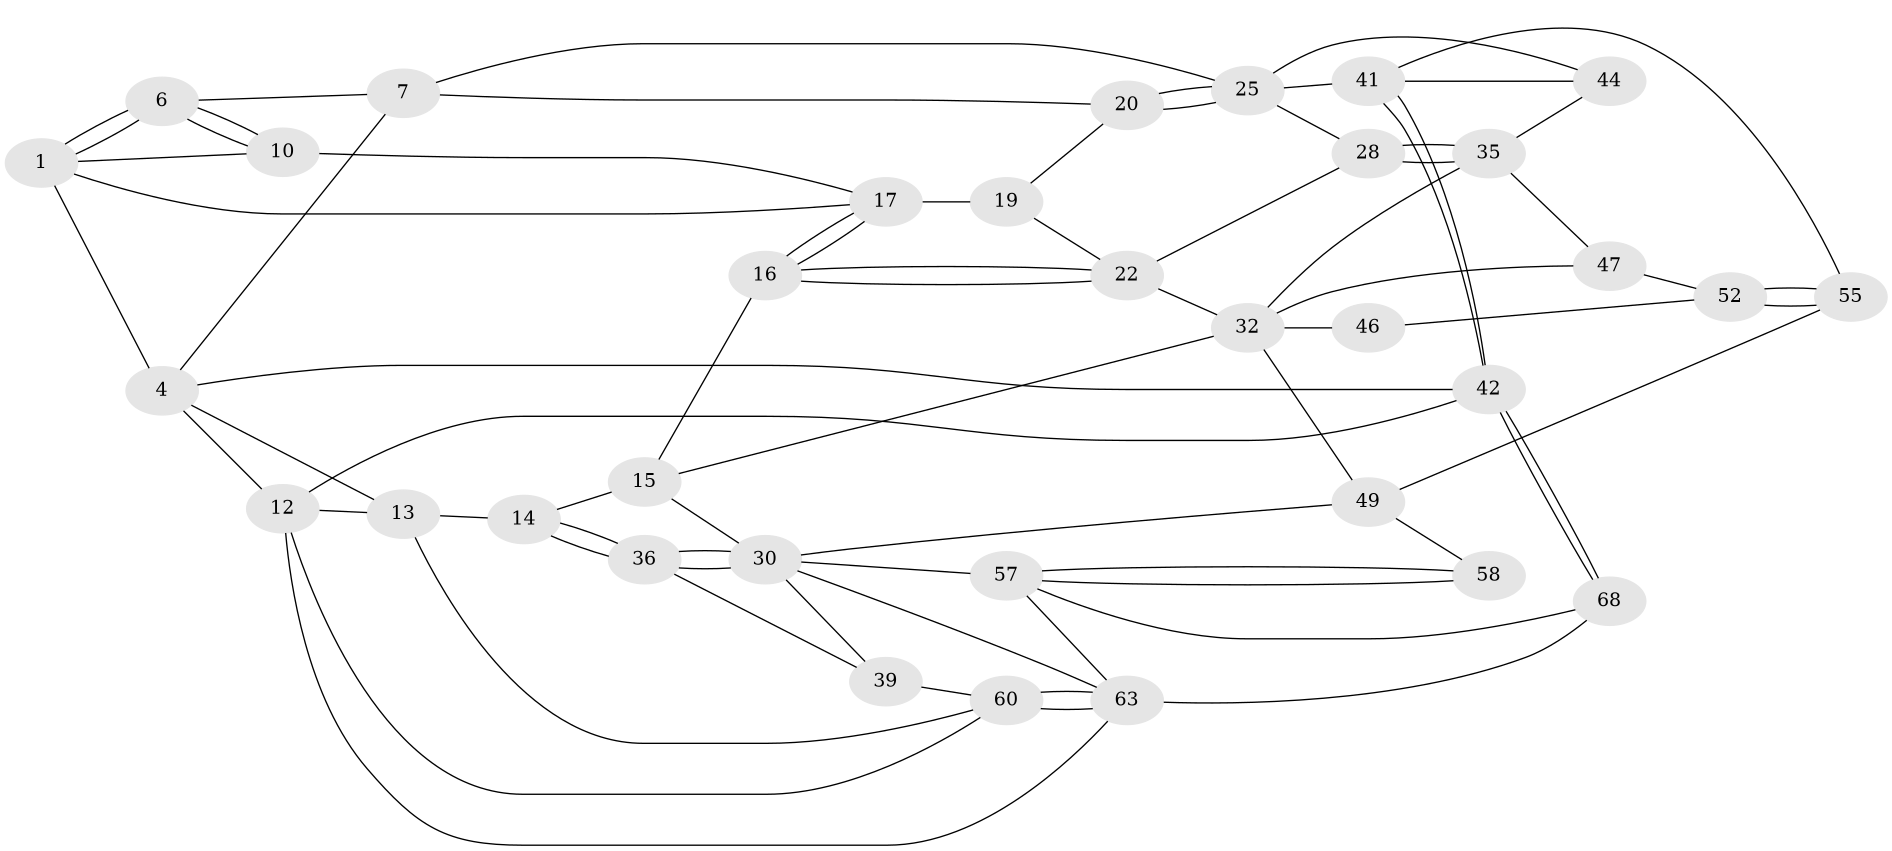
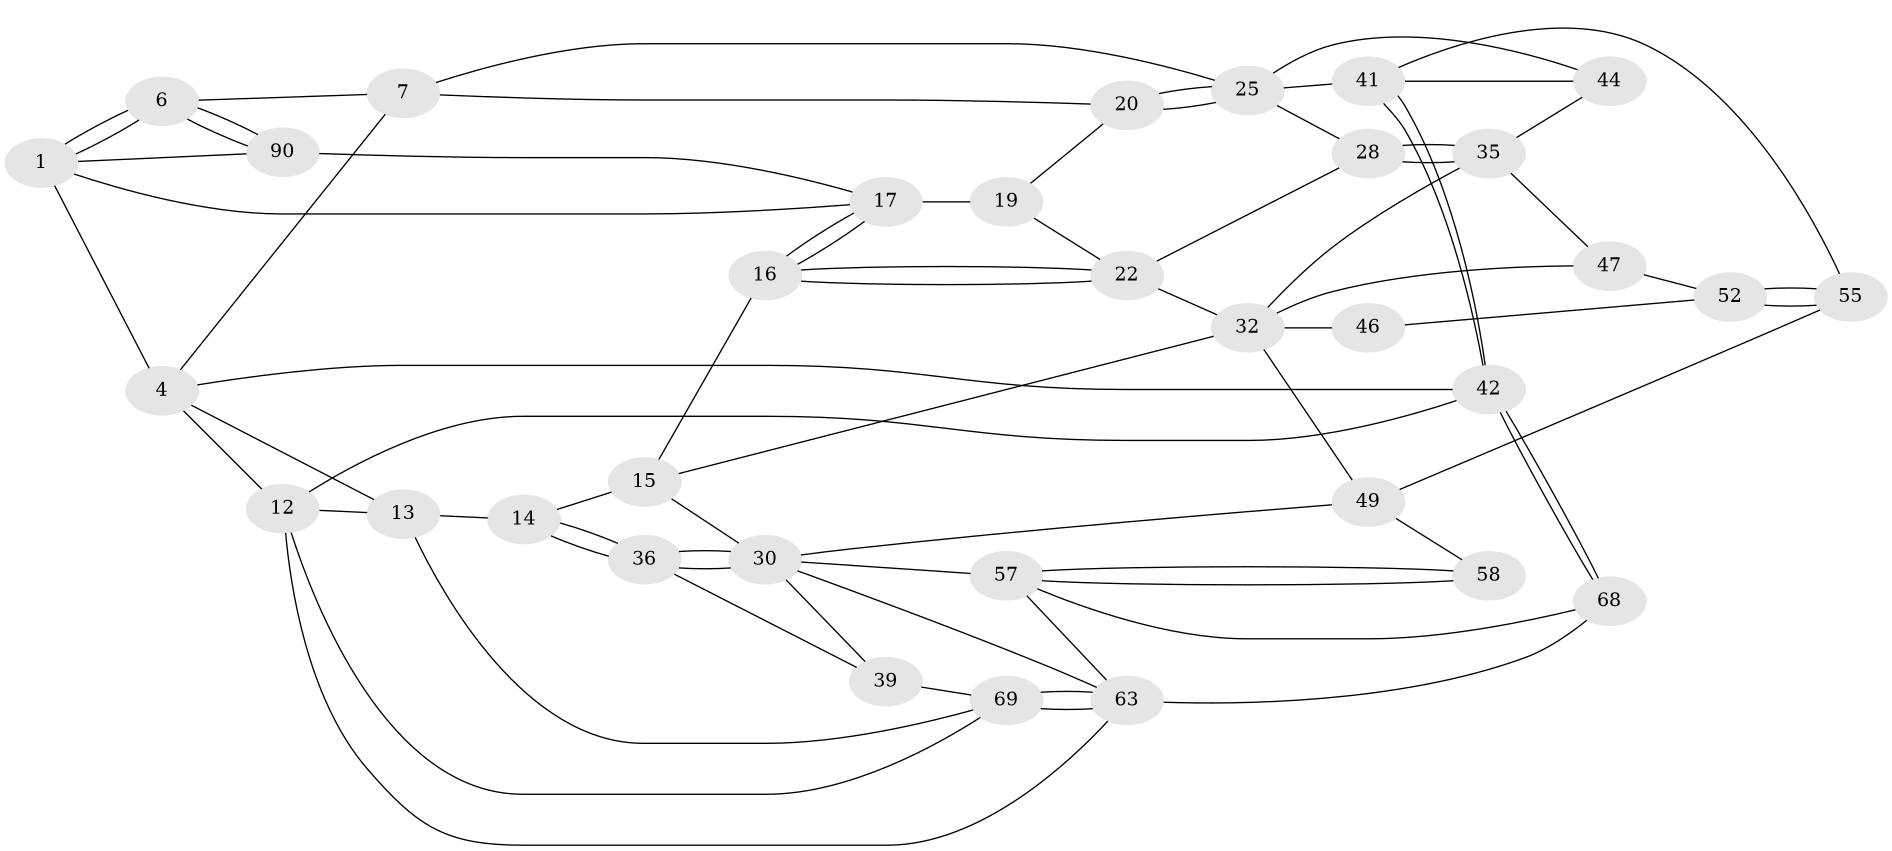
(283, 152) -> (283, 152)
(1007, 700) -> (1007, 700)
